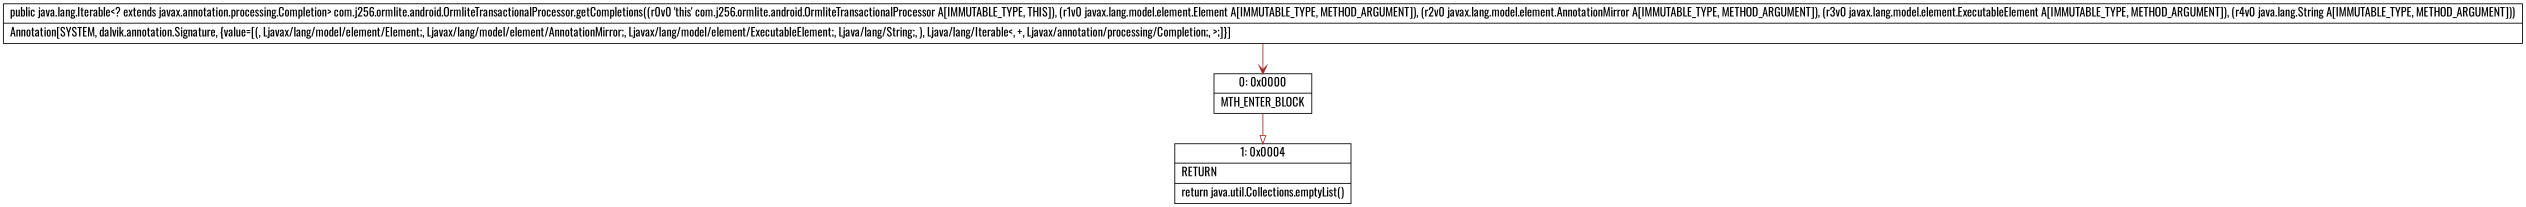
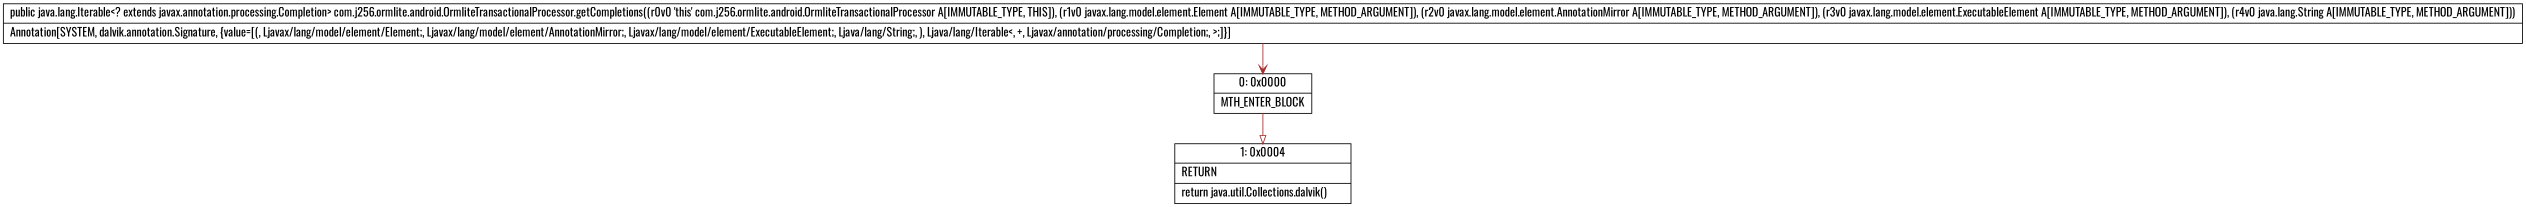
(1263, 193) -> (1254, 193)
